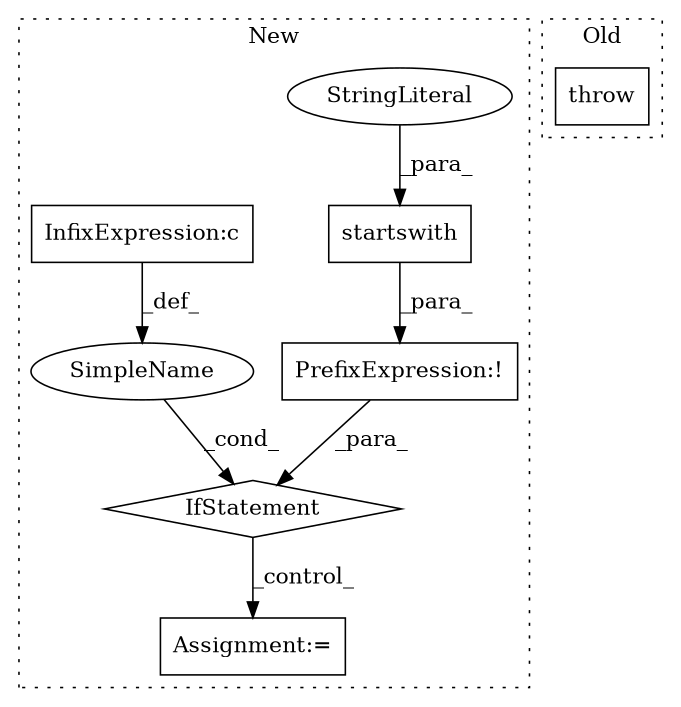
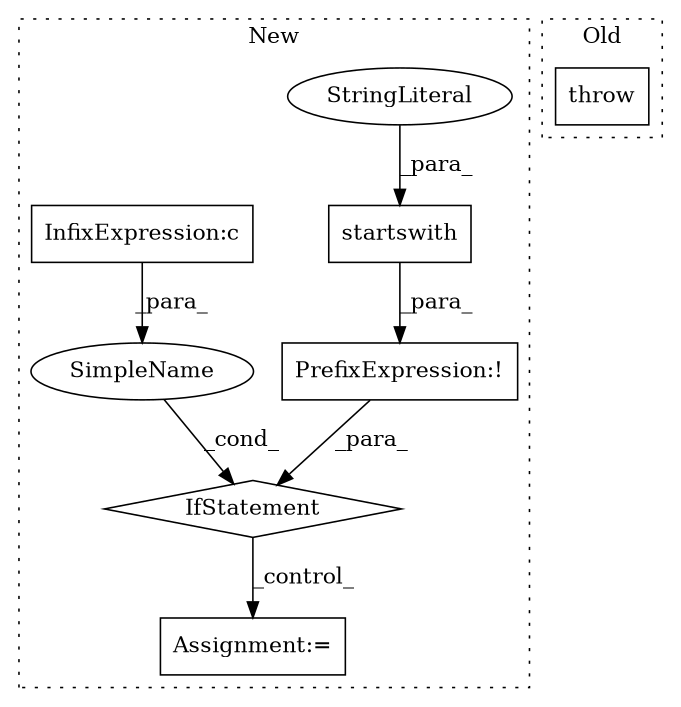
(171, 303) -> (171, 303)
